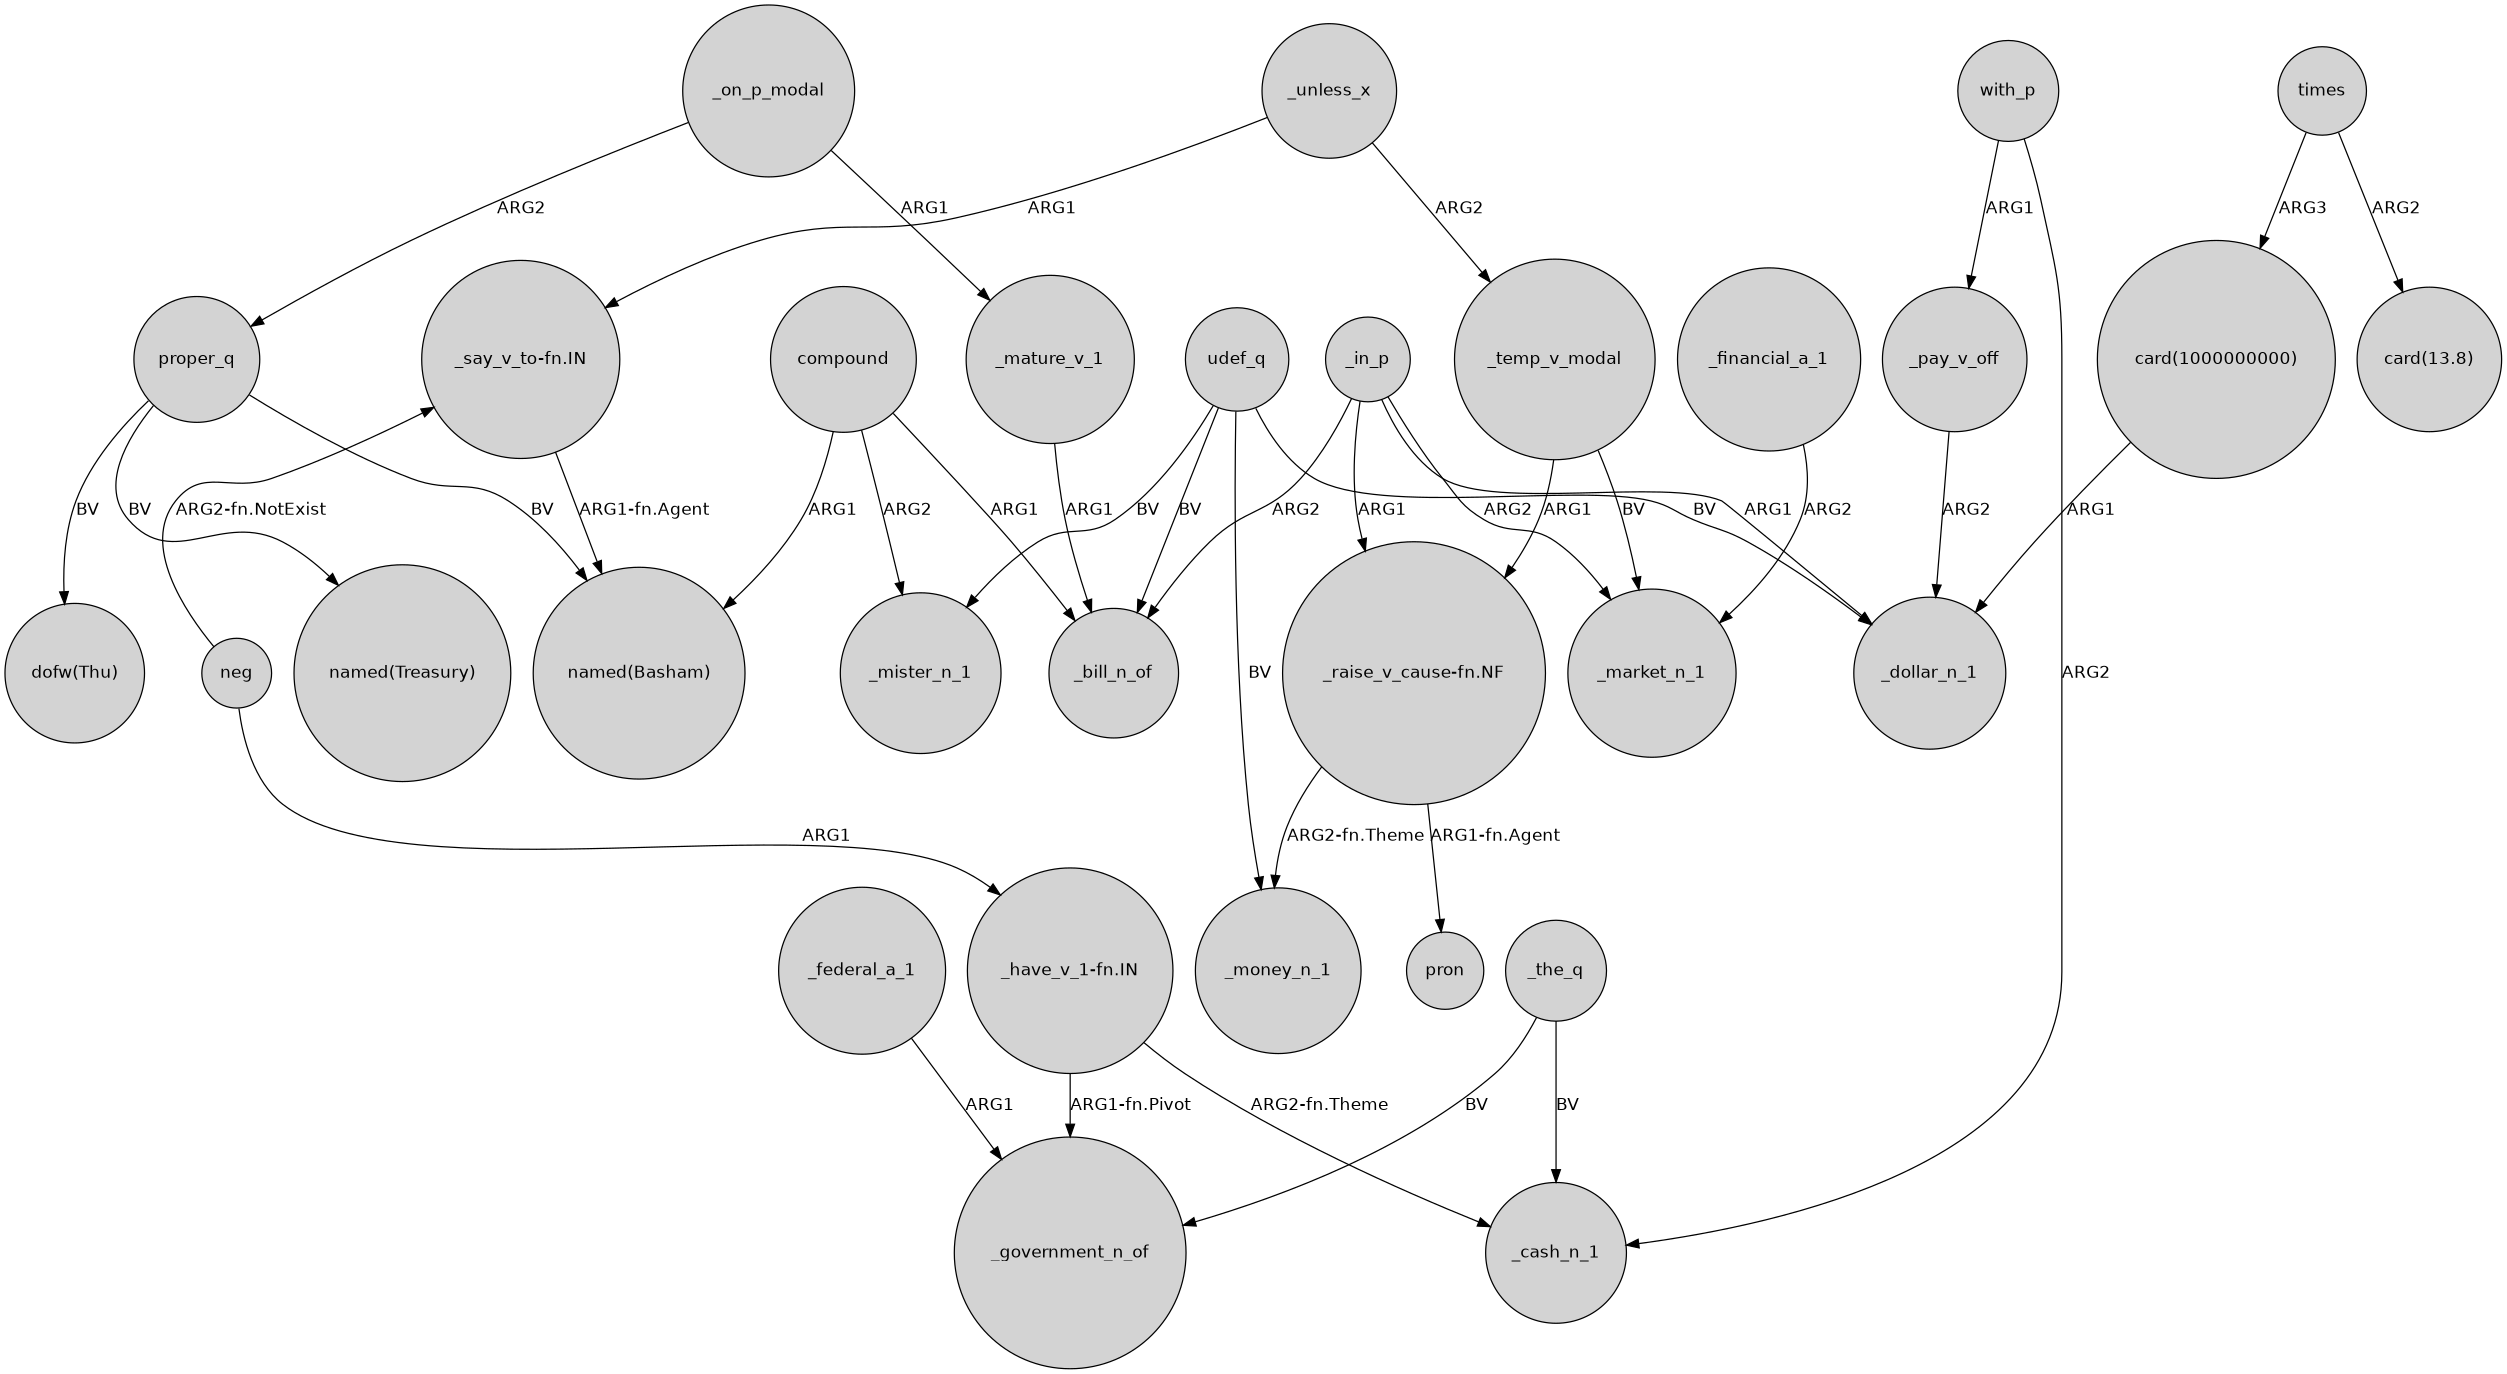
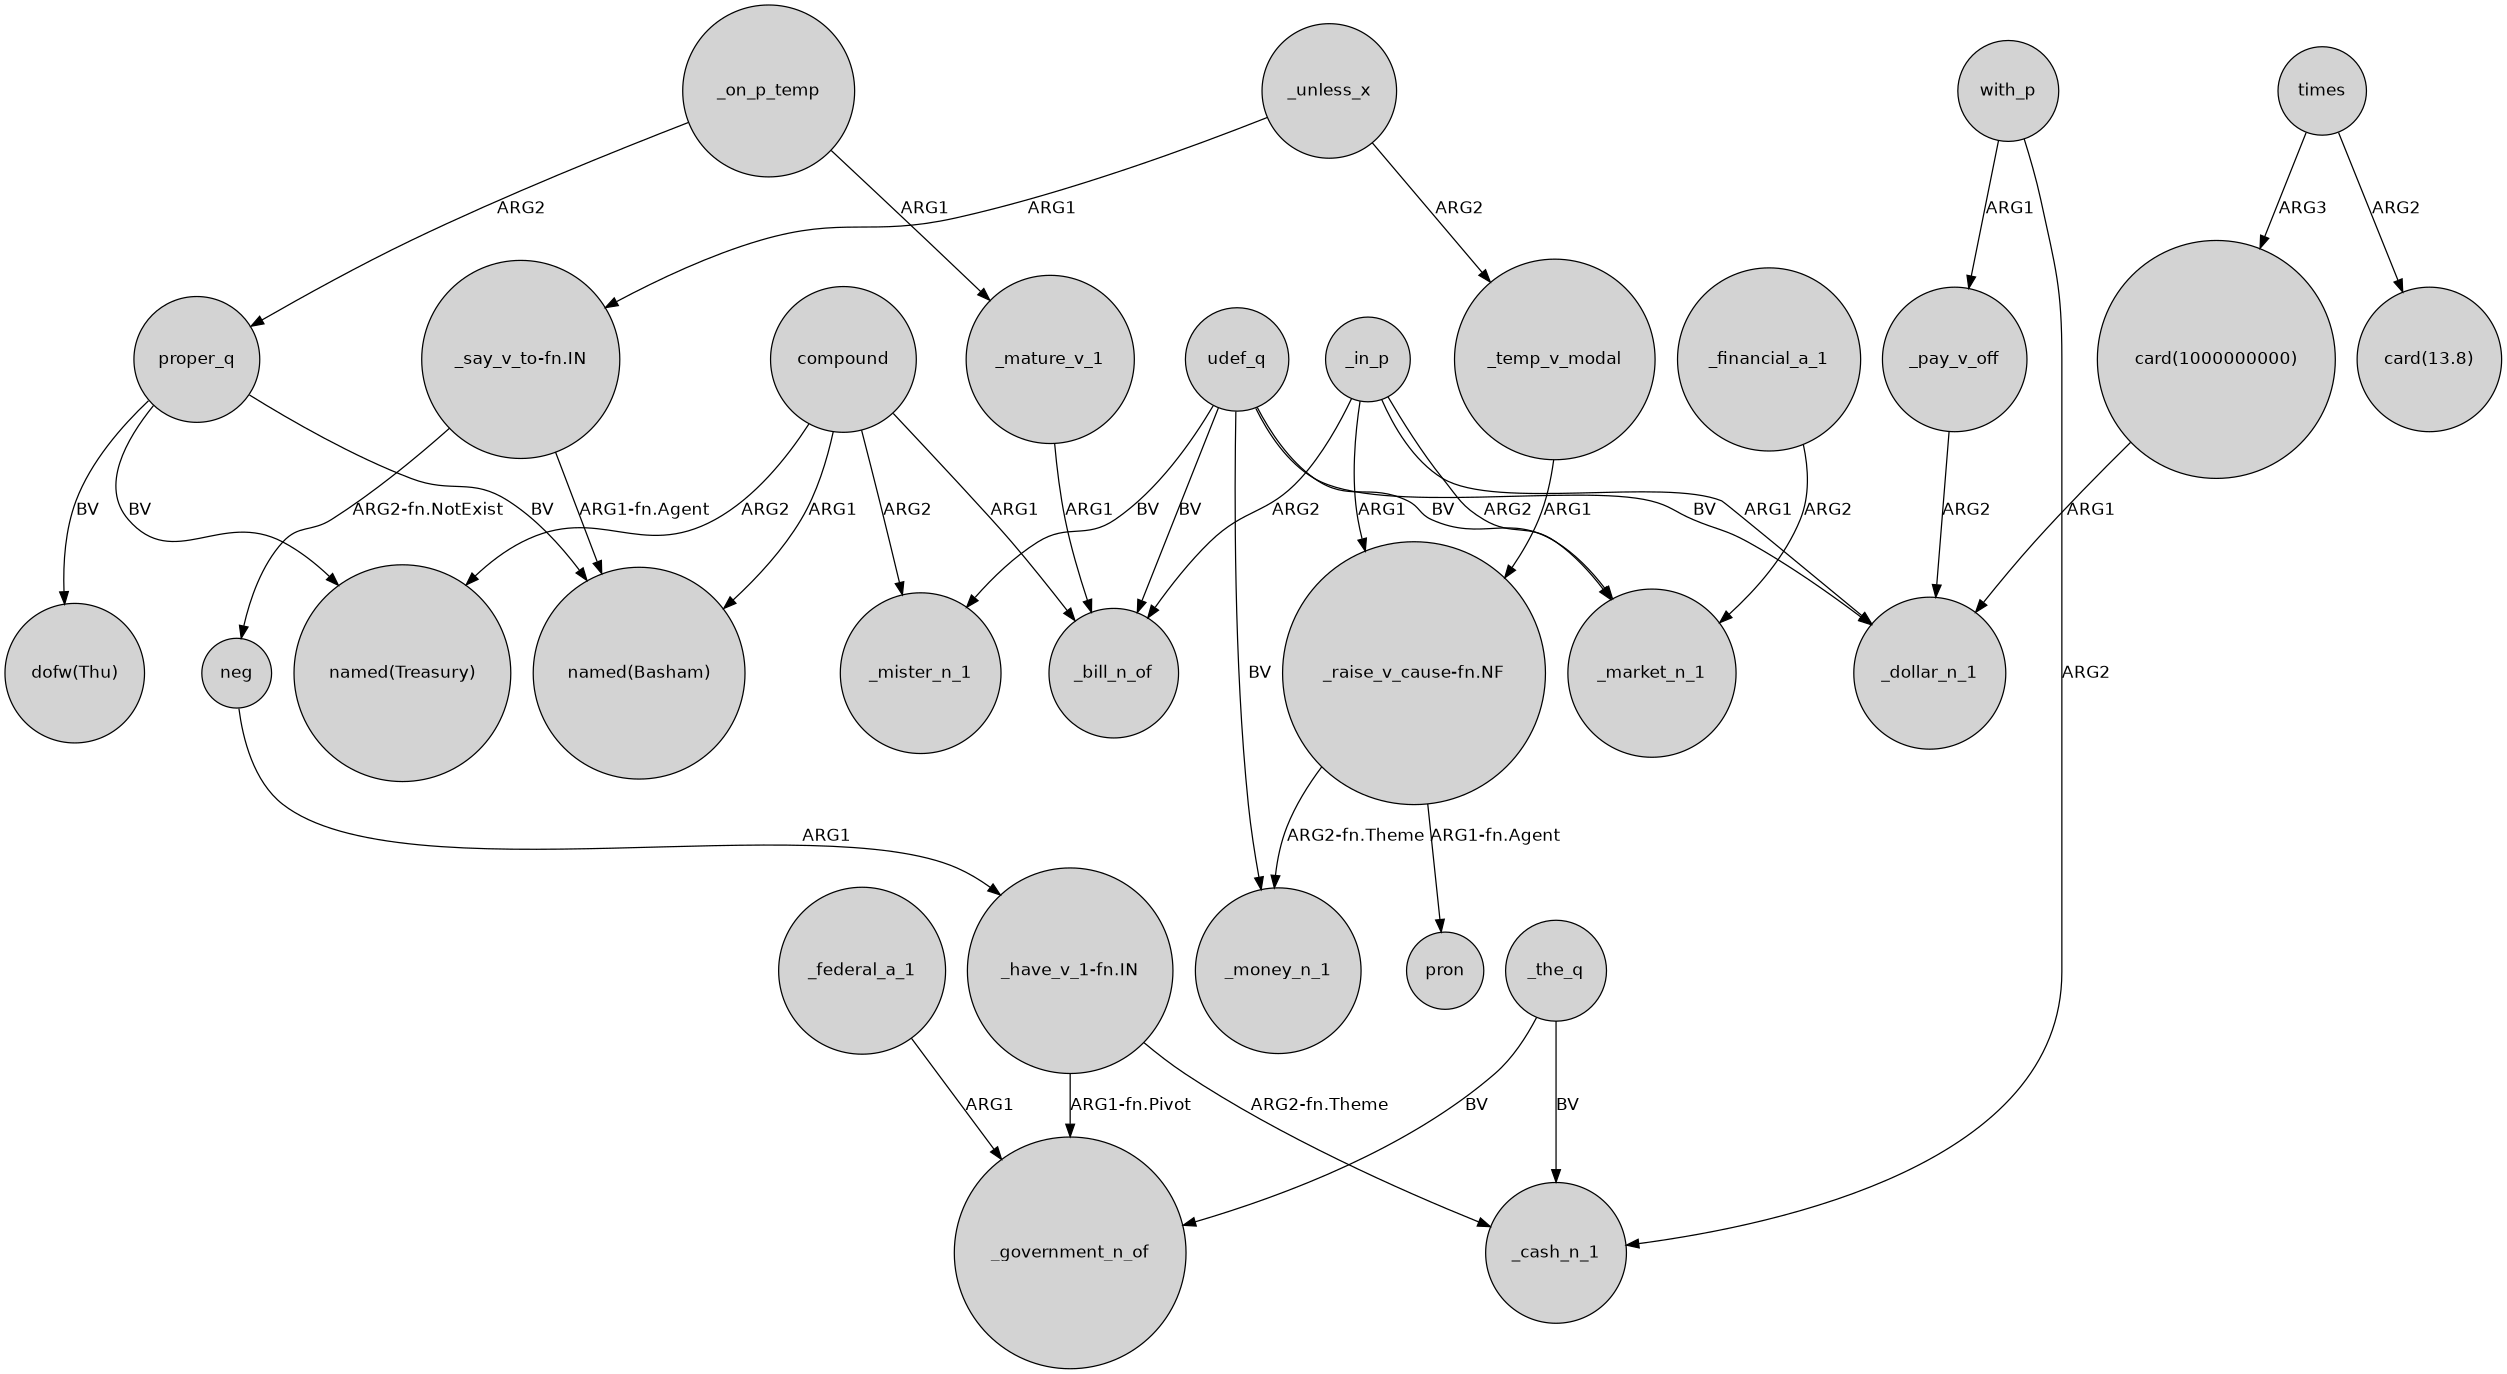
(769, 91) -> (769, 91)
(222, 482) -> (332, 519)
(1621, 513) -> (1422, 513)
none -> (657, 535)
